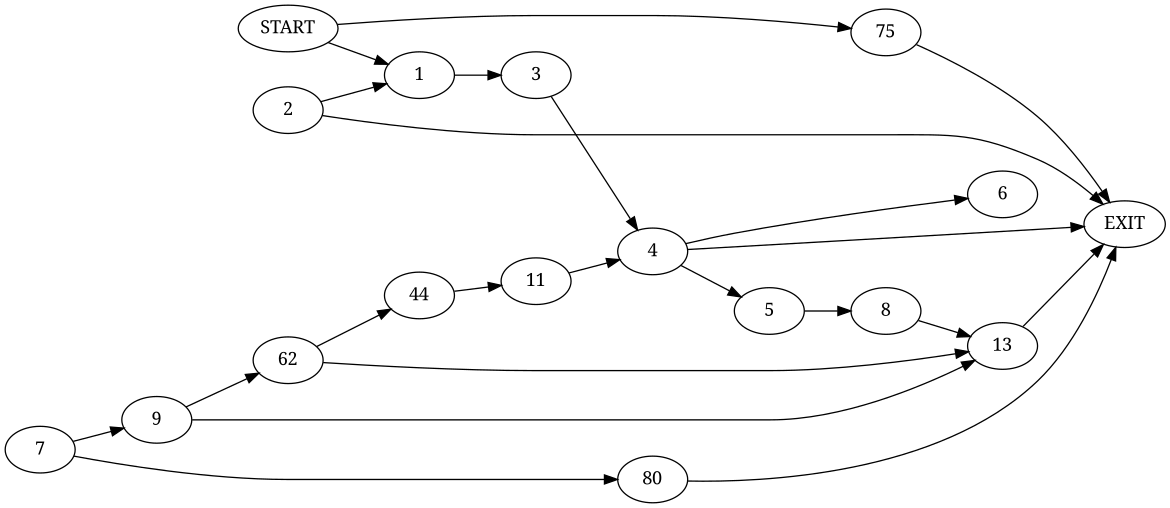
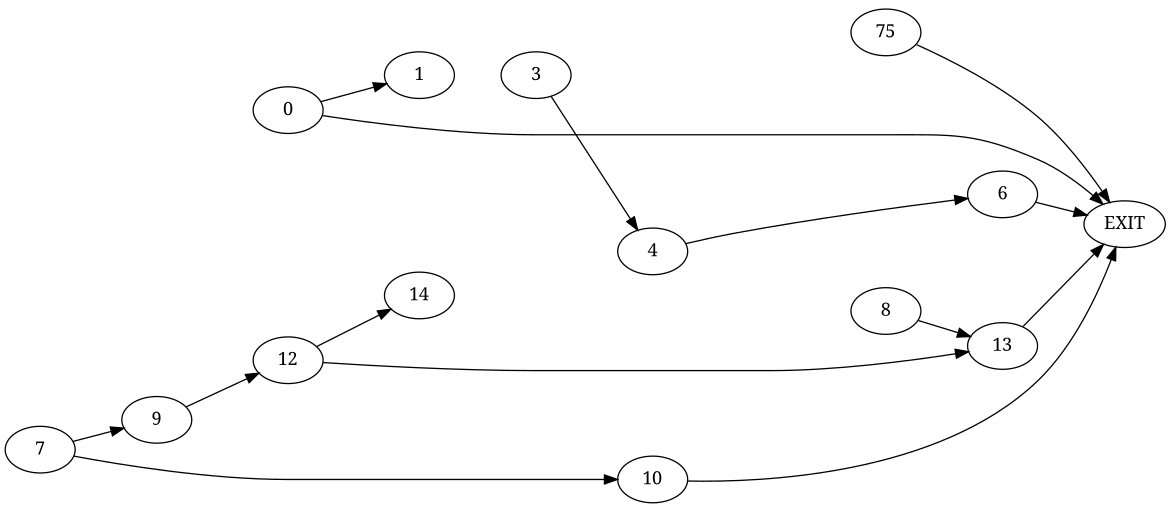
(288, 29) -> none
(471, 75) -> none
(288, 110) -> (288, 110)
(879, 239) -> (1055, 207)
(536, 281) -> none
(419, 295) -> (419, 295)
(769, 311) -> none
(288, 360) -> (288, 360)
(582, 420) -> none
(653, 479) -> (653, 479)
